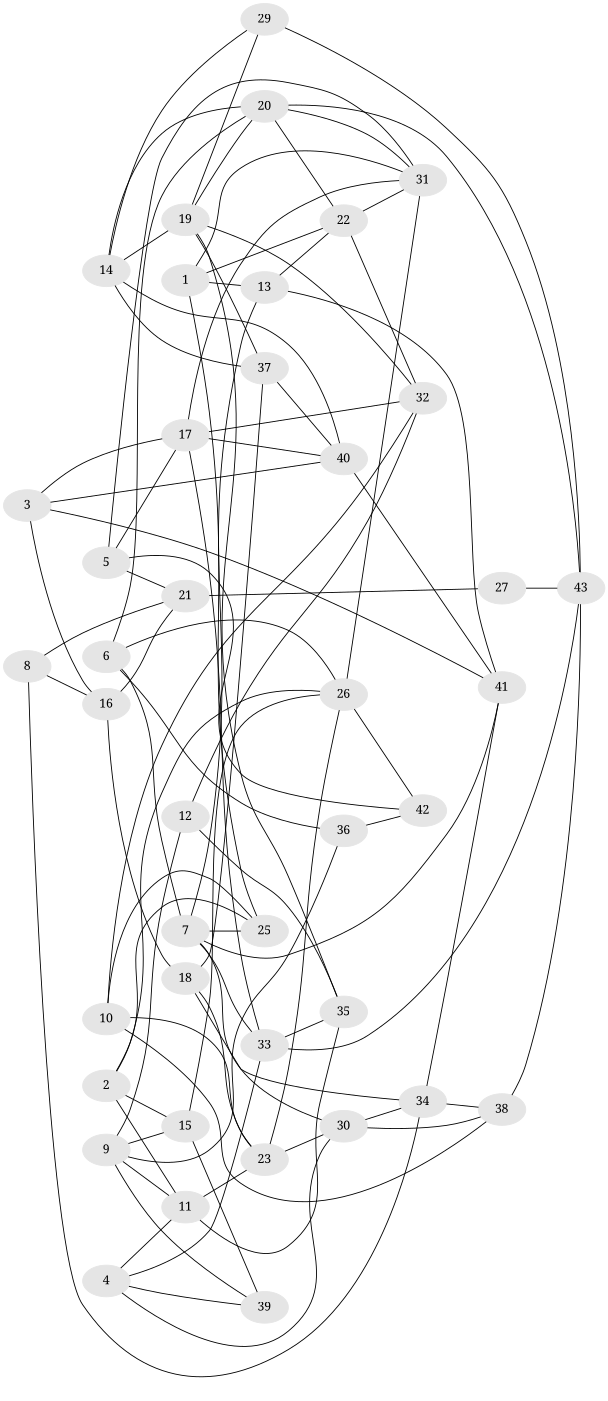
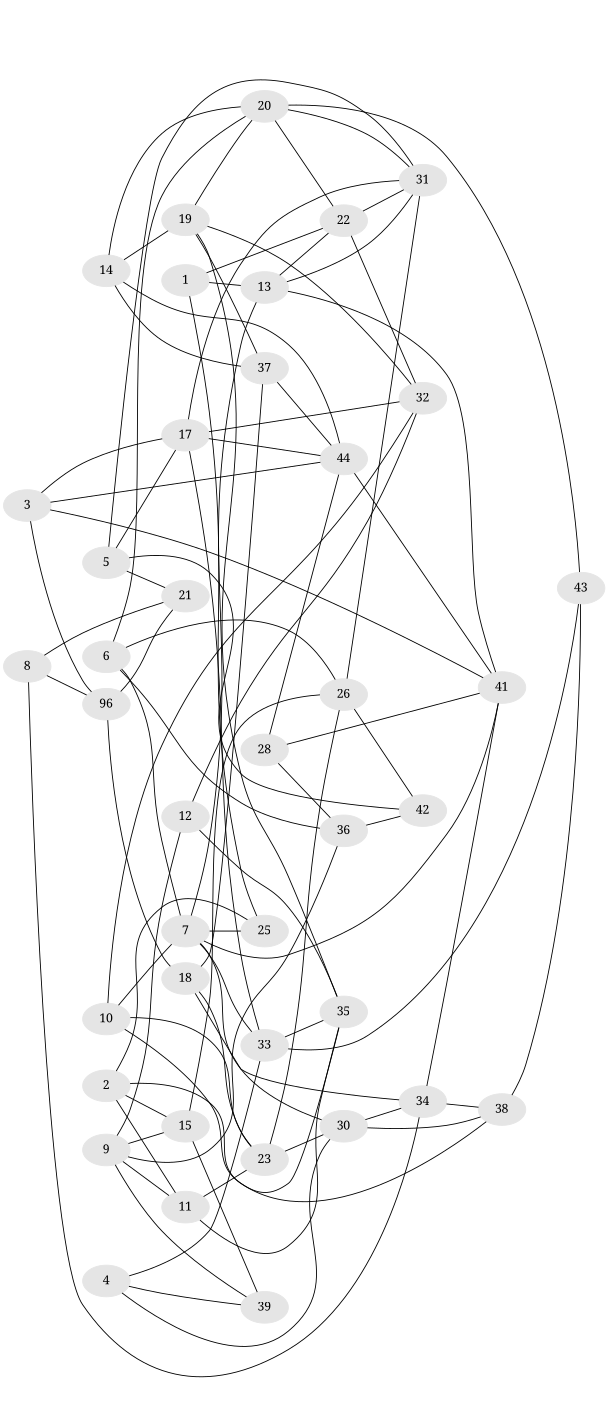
(265, 19) -> none
(267, 156) -> (352, 255)
(344, 459) -> (344, 459)
(502, 588) -> none
(106, 704) -> (106, 704)
none -> (265, 750)
(148, 831) -> (279, 1189)
(150, 889) -> (145, 974)
(146, 1244) -> none
